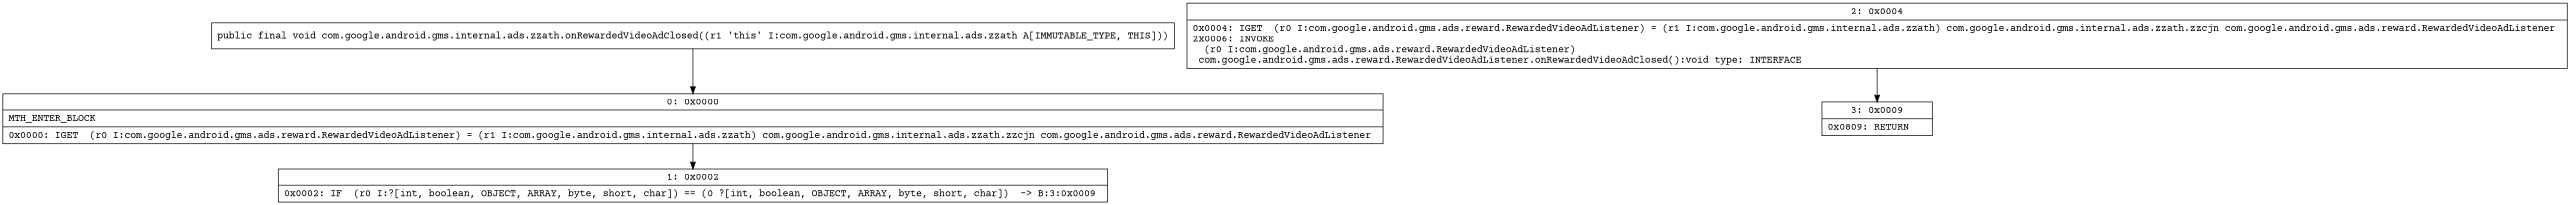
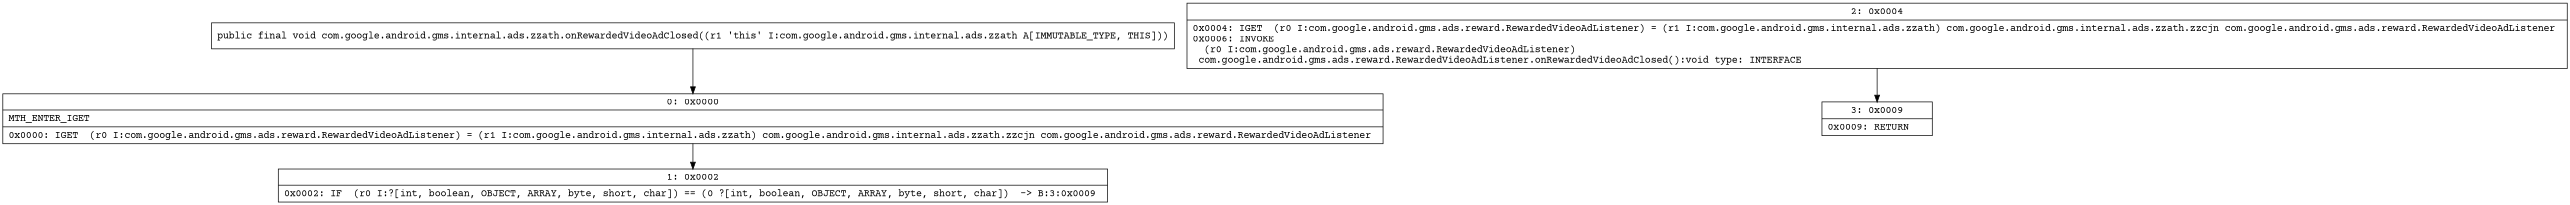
(1239, 39) -> (1239, 39)
(52, 118) -> (49, 118)
(1877, 127) -> (1877, 127)
